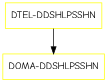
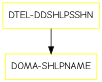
(54, 67) -> (51, 67)
